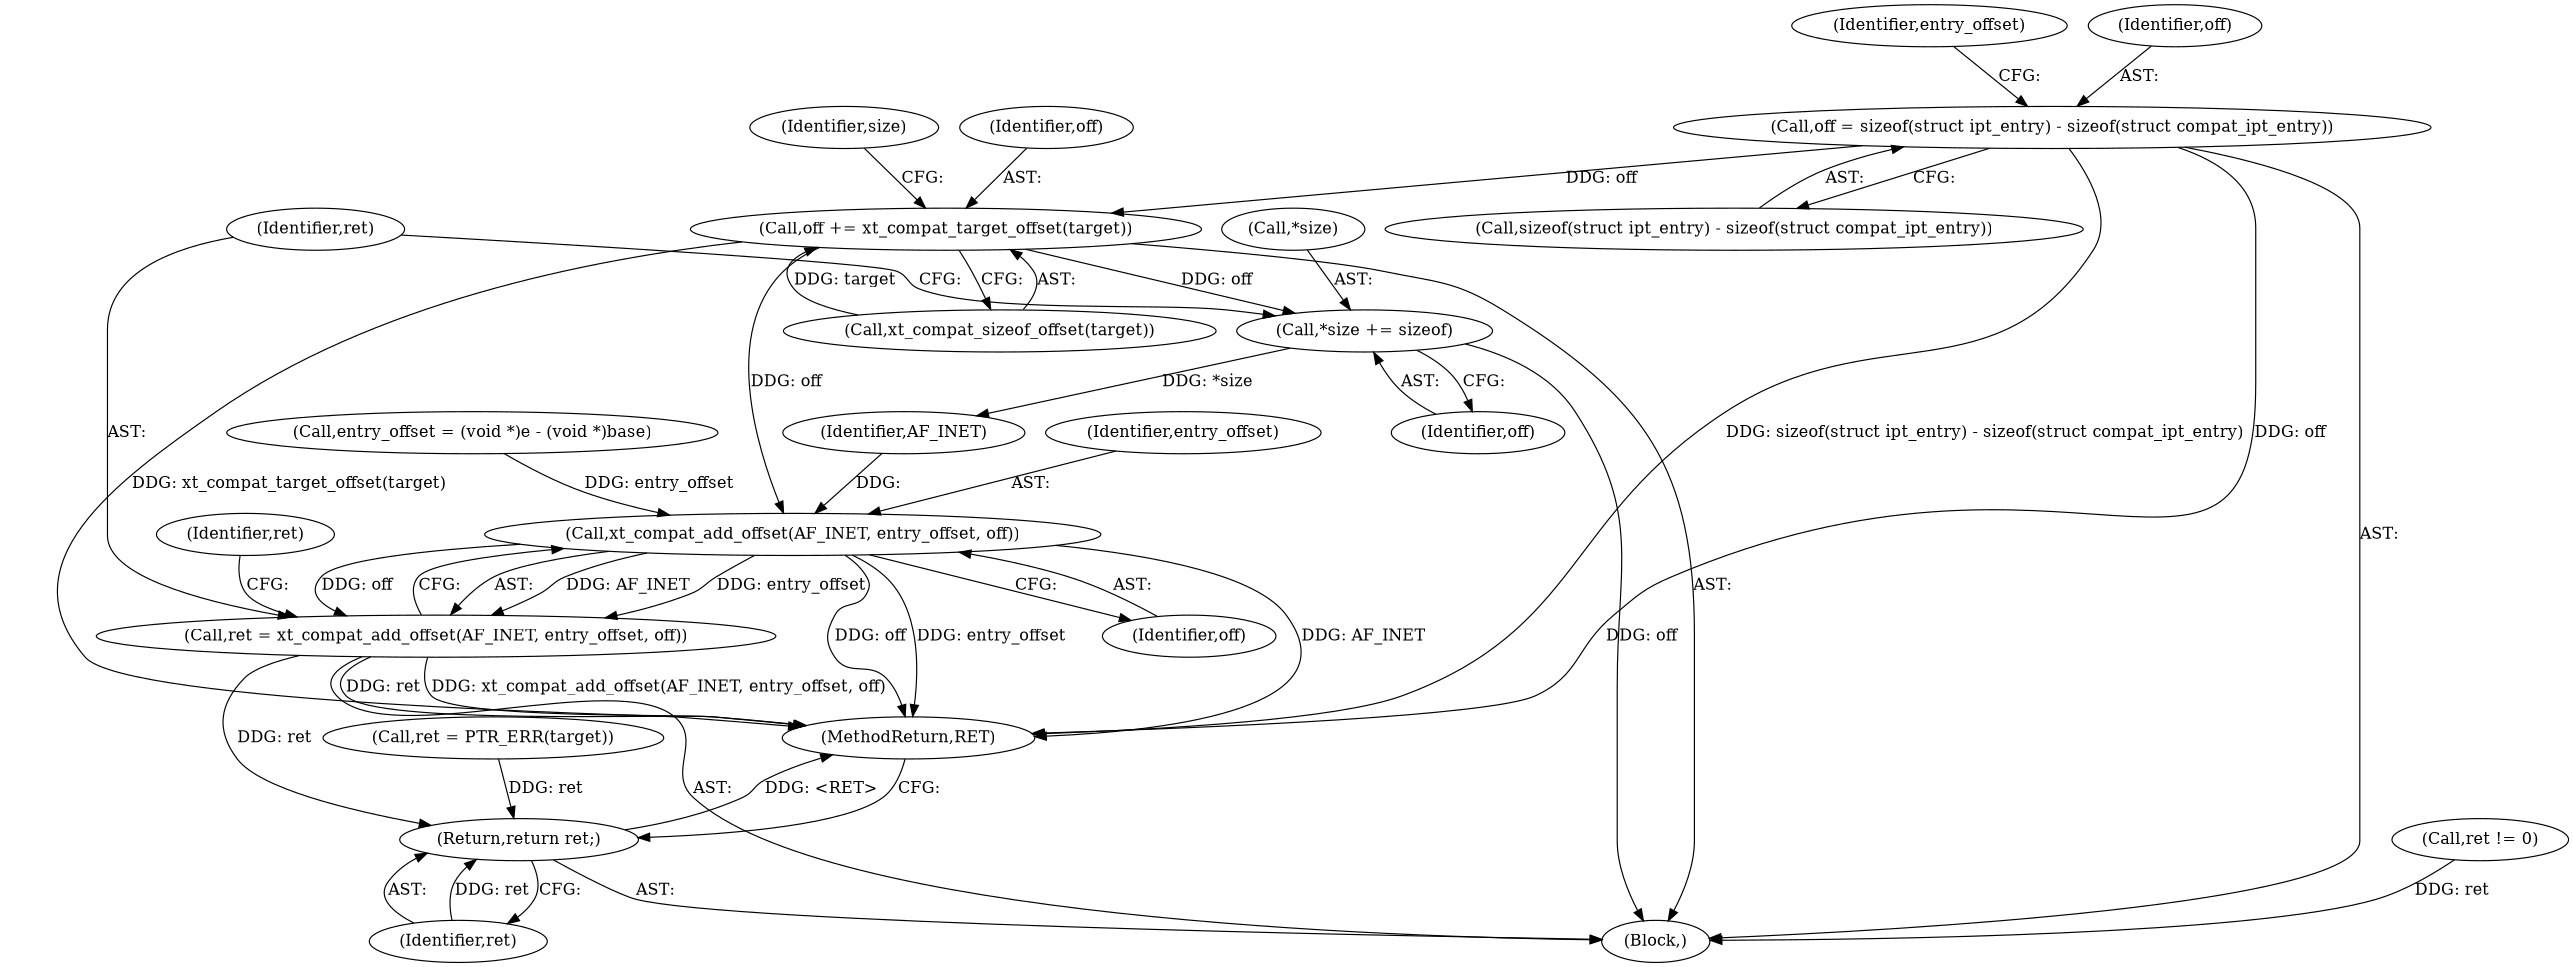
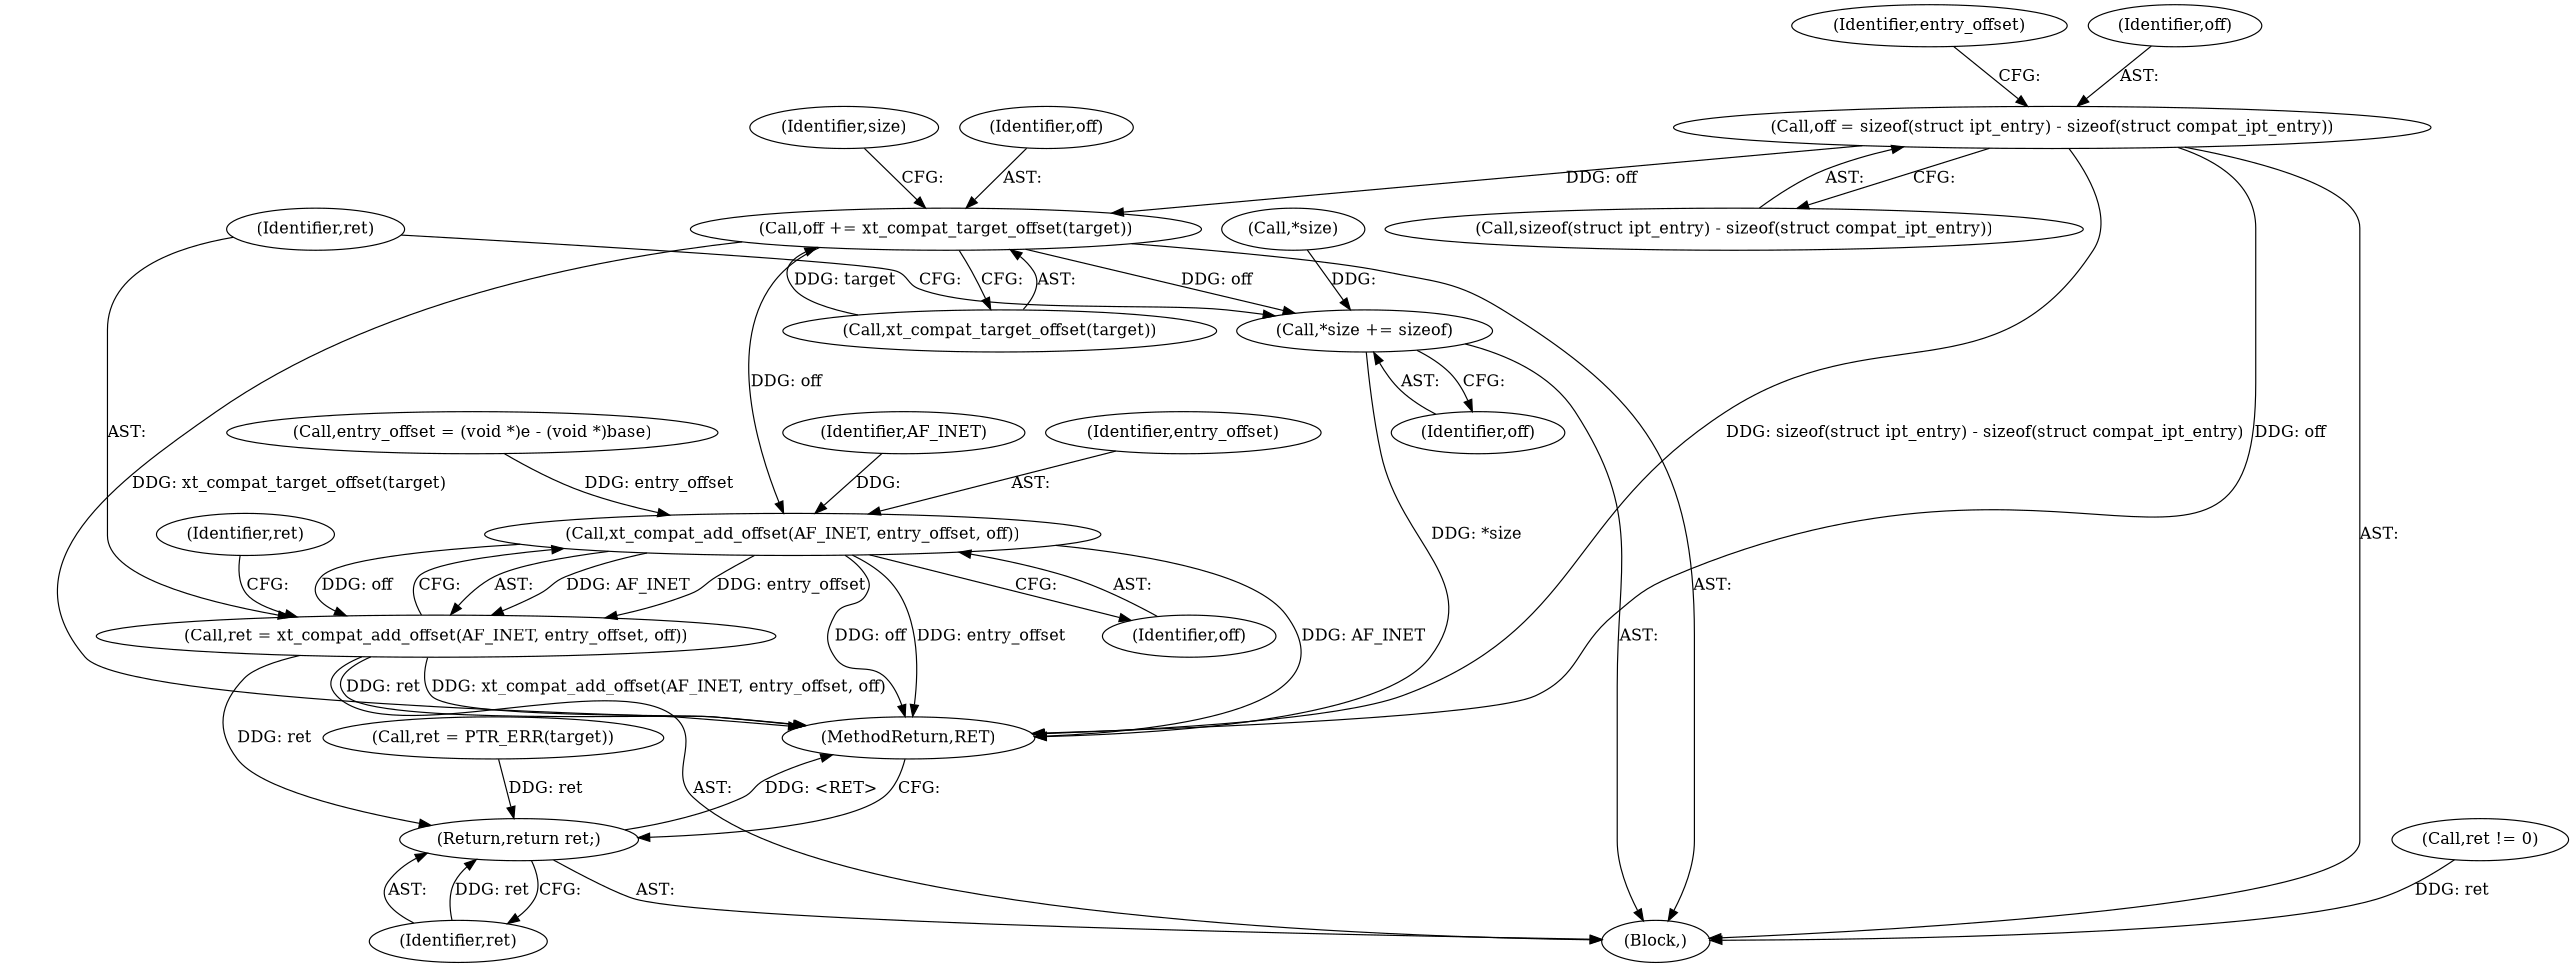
(1356, 280) -> (1356, 280)
(1000, 331) -> (1000, 331)
(1139, 381) -> (1402, 680)
(1642, 636) -> (1642, 636)
